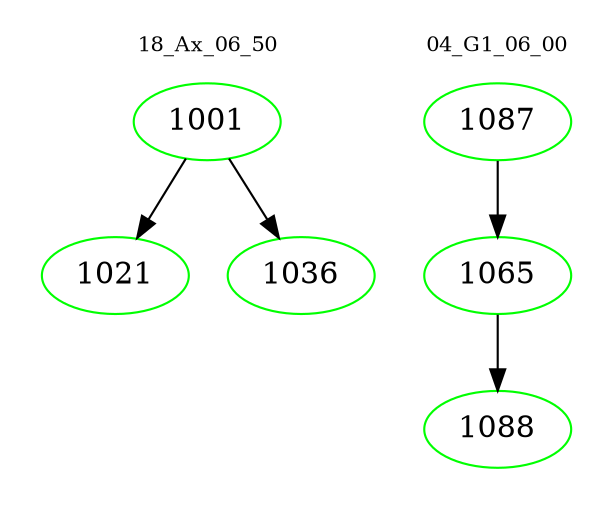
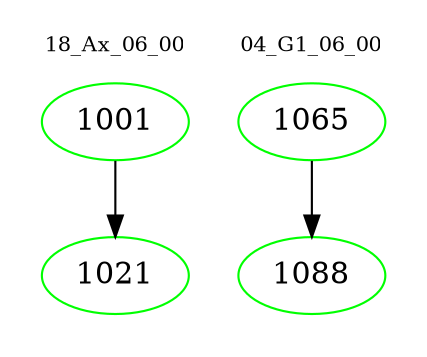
(208, 46) -> (115, 46)
(498, 122) -> none
(301, 276) -> none
